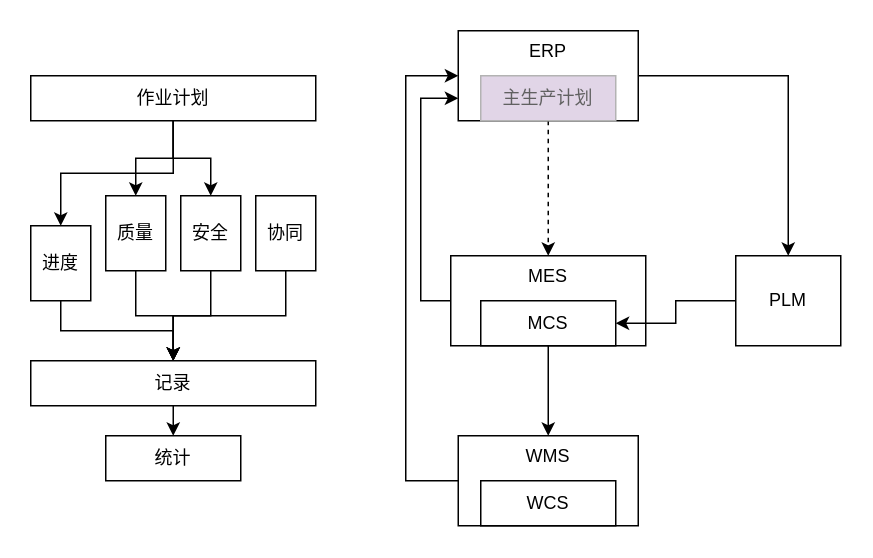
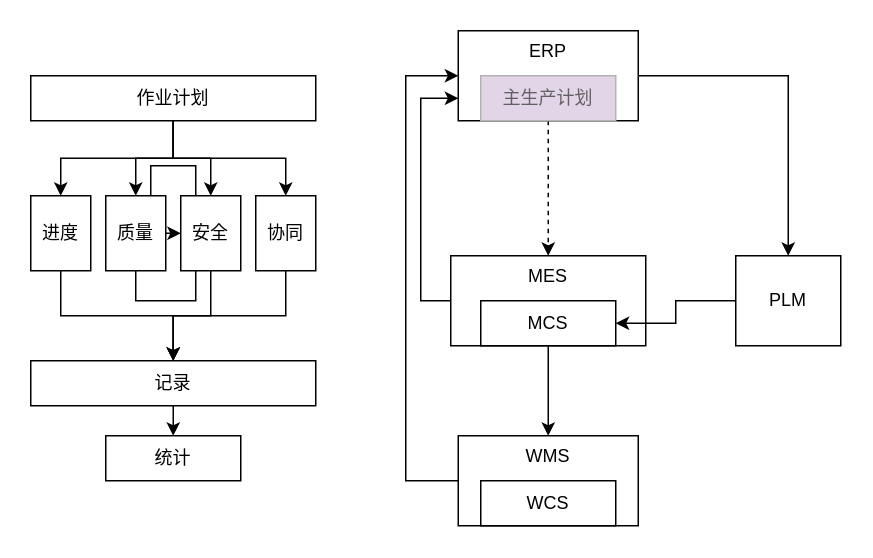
none -> (263, 158)
(61, 263) -> (61, 233)
(136, 305) -> (176, 166)
